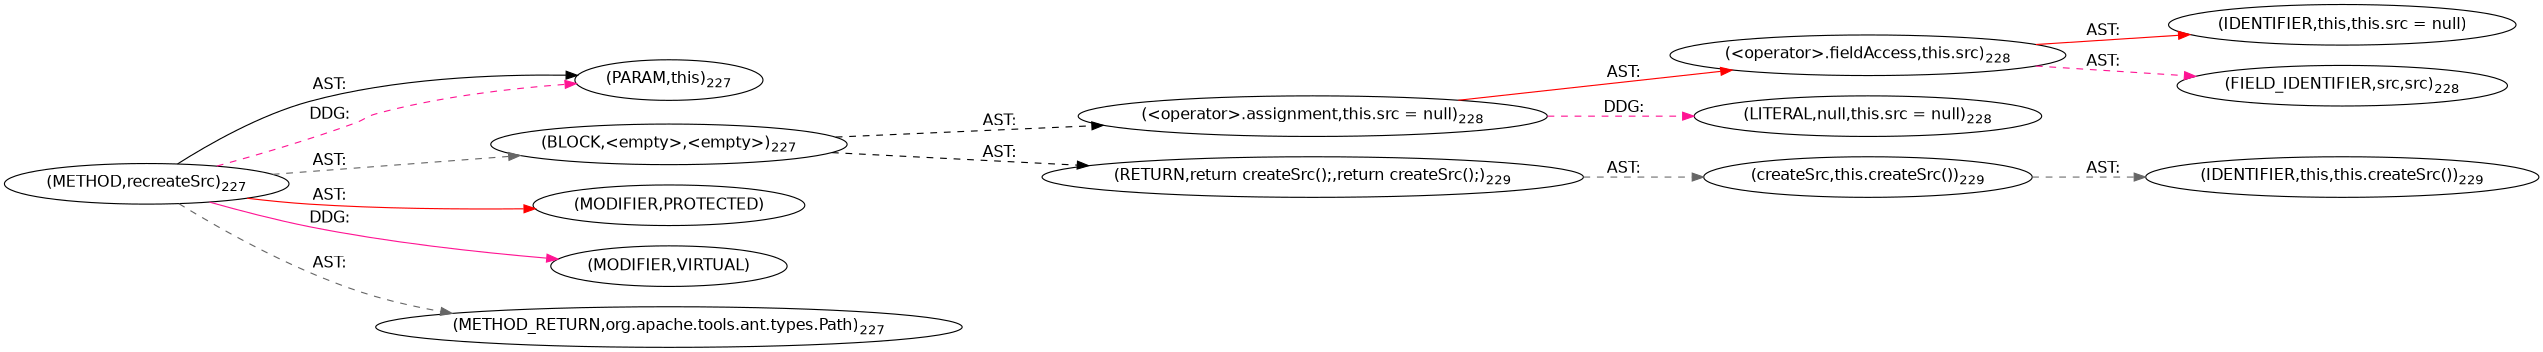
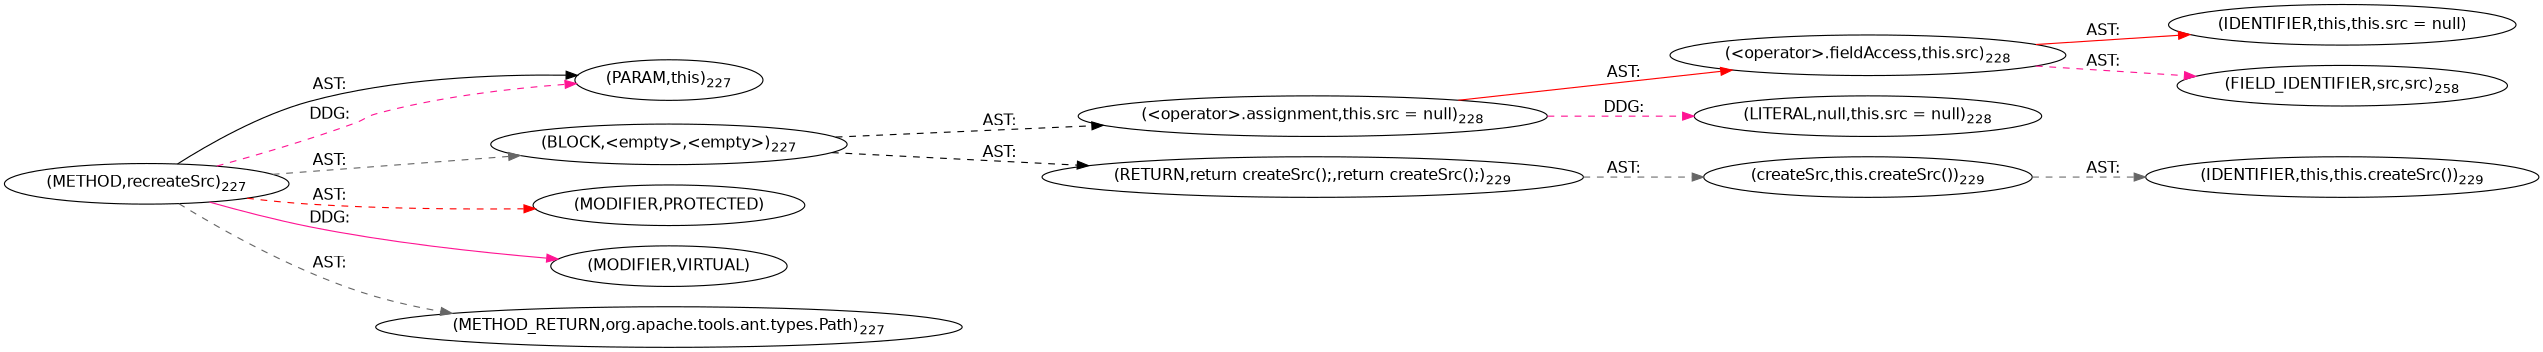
(2447, 84) -> (2447, 84)
(385, 208) -> (385, 208)
